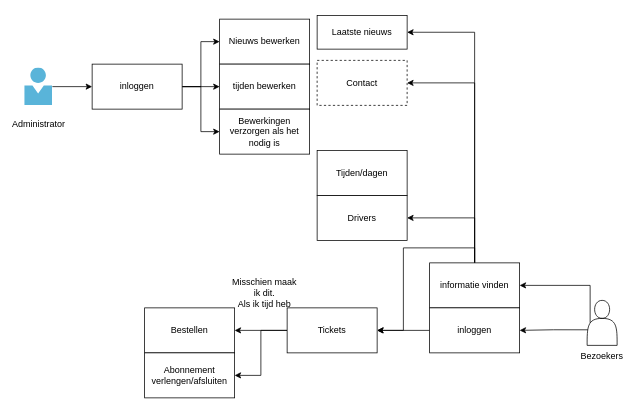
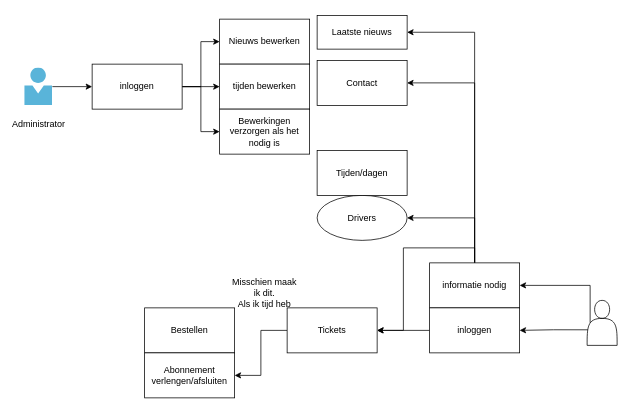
(362, 83) -> (362, 83)
(362, 218) -> (362, 218)
(474, 285) -> (474, 285)
(249, 330) -> none
(602, 357) -> none
